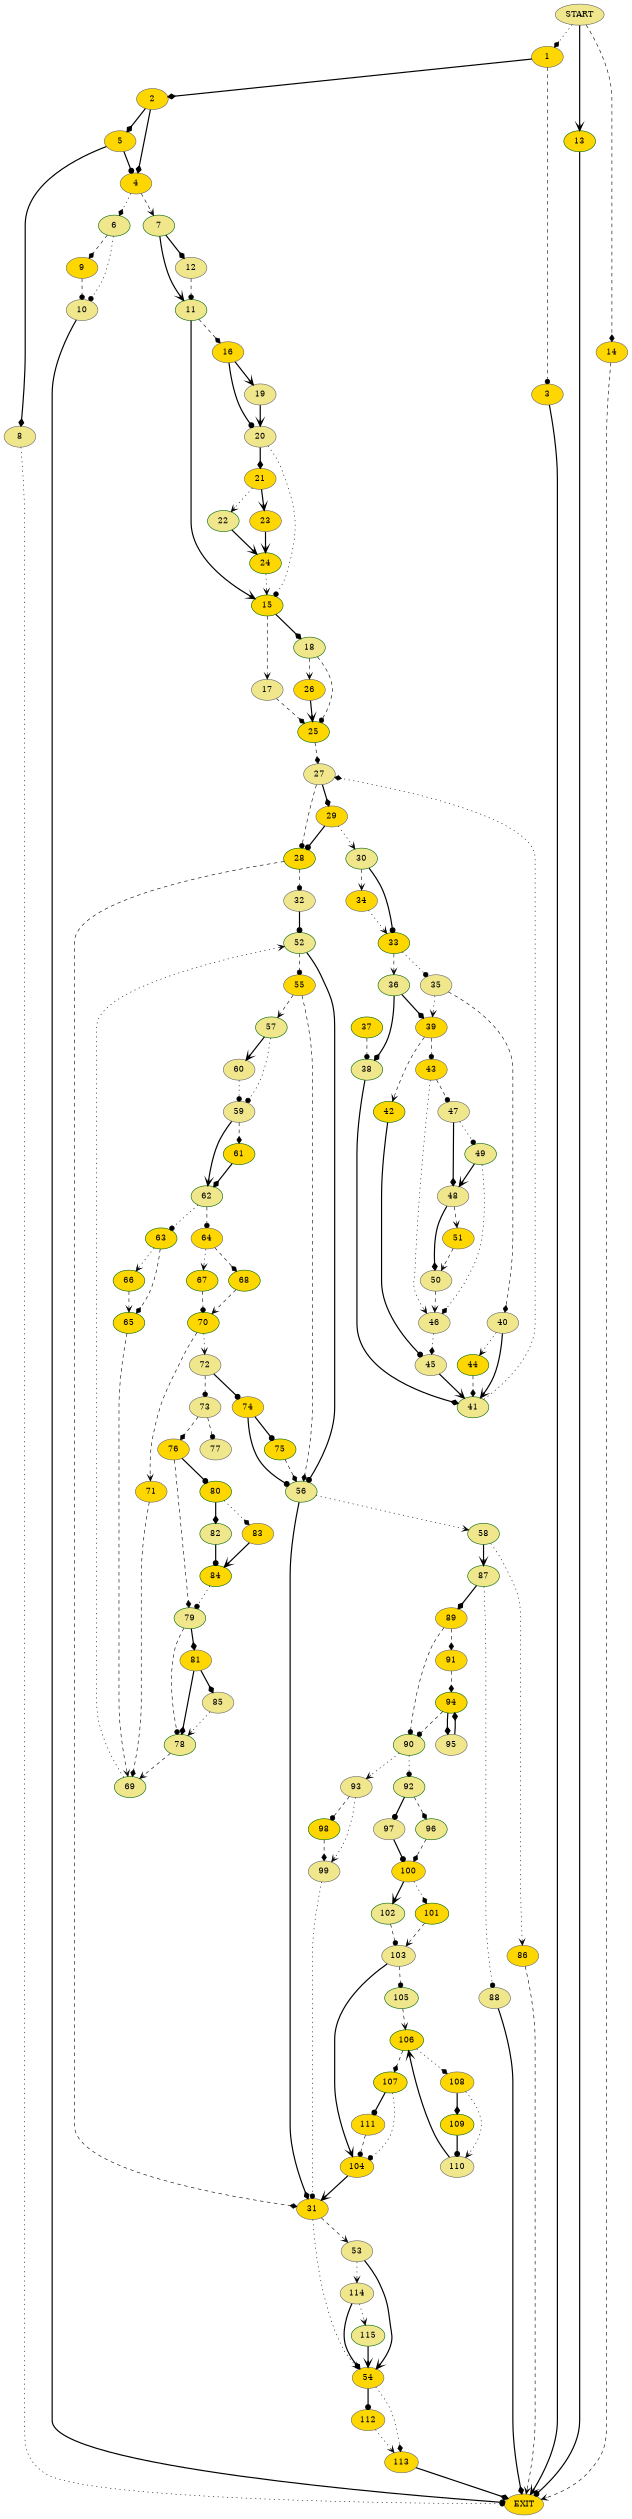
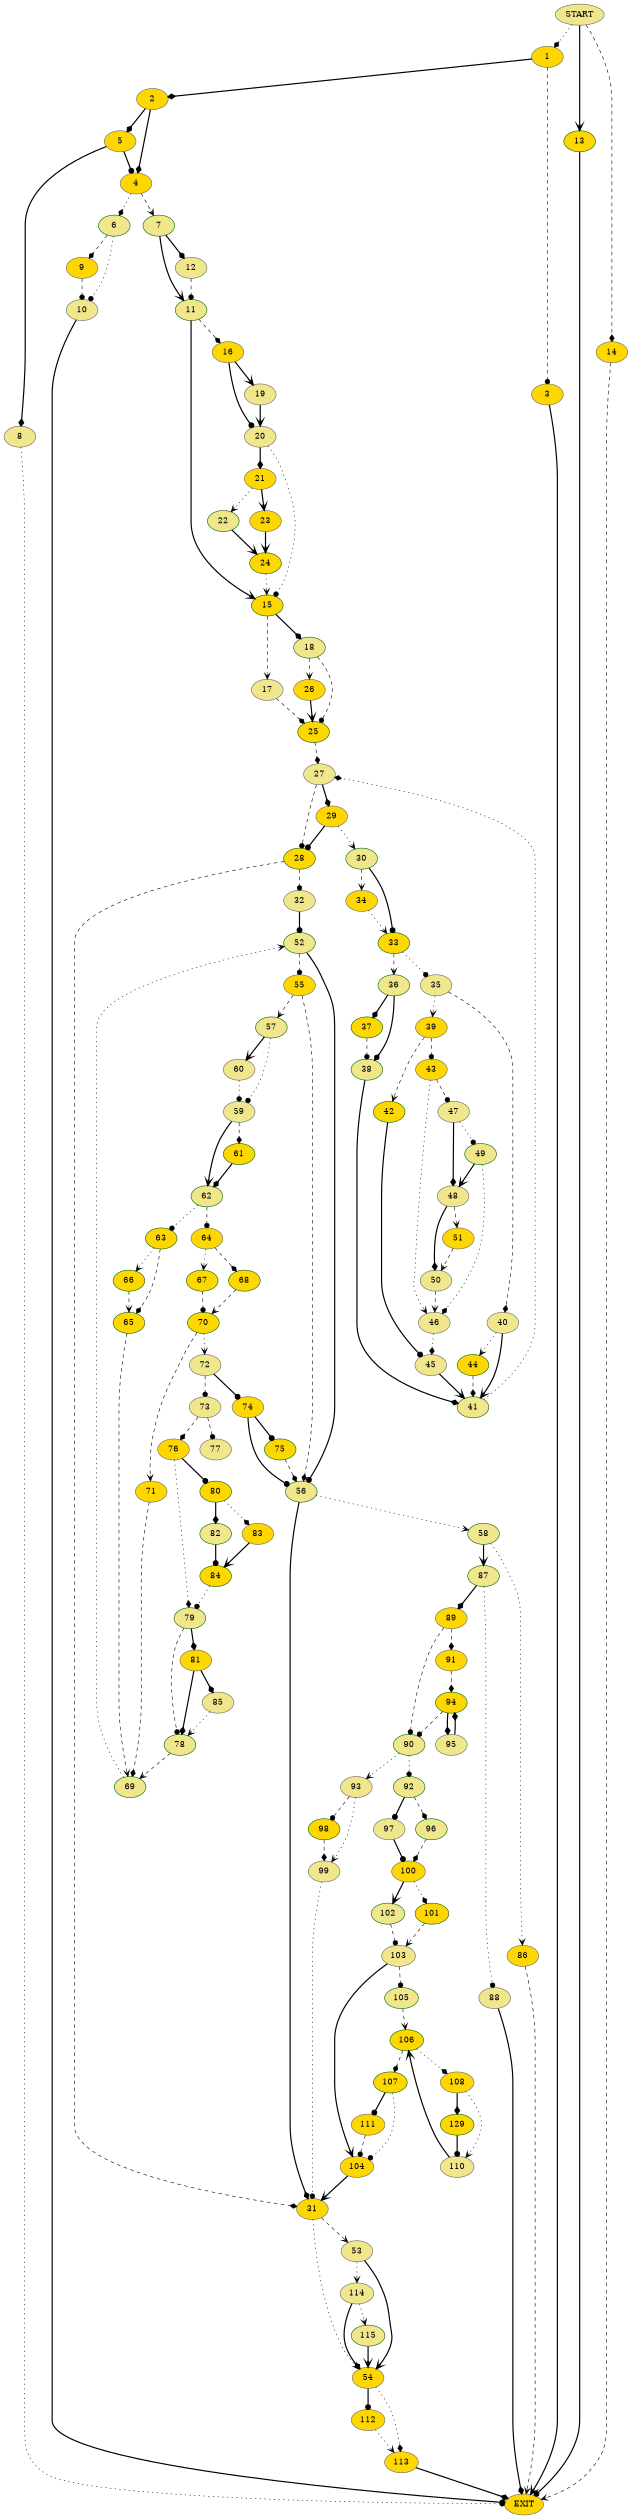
(410, 1004) -> (382, 1003)
(181, 1530) -> (181, 1530)
(457, 2125) -> (457, 2125)
